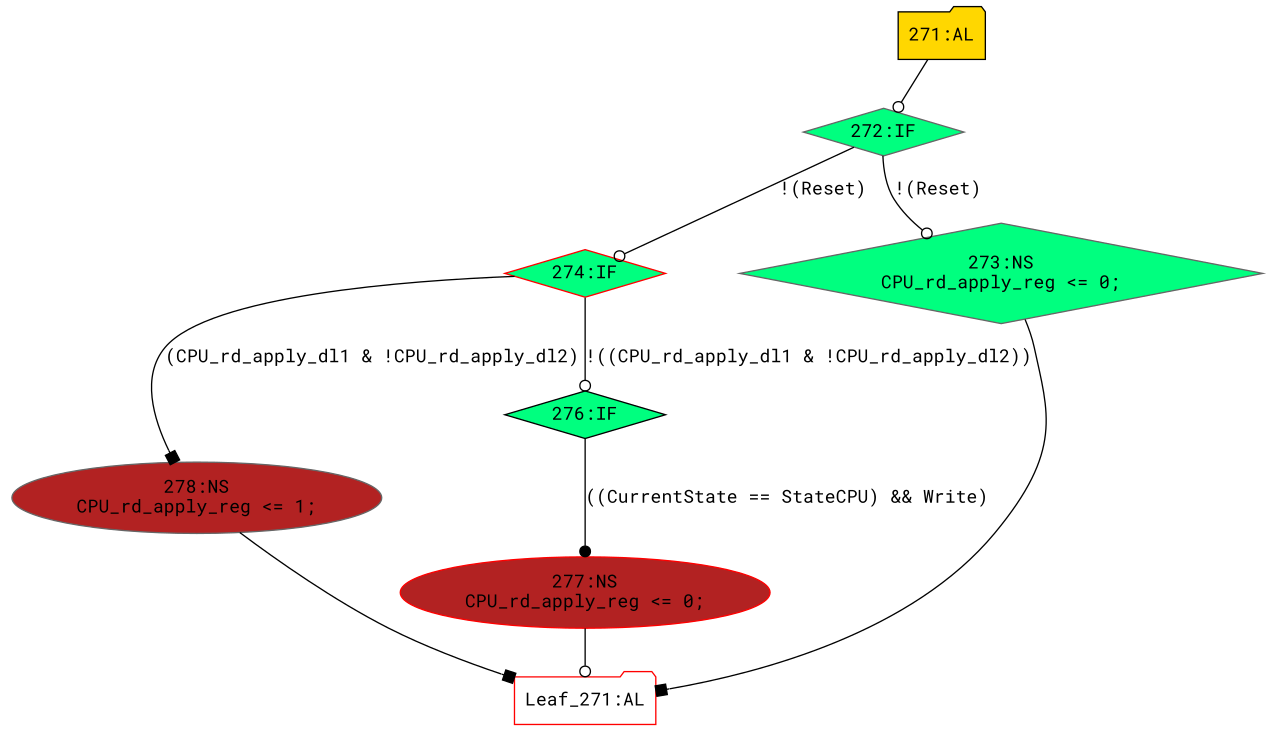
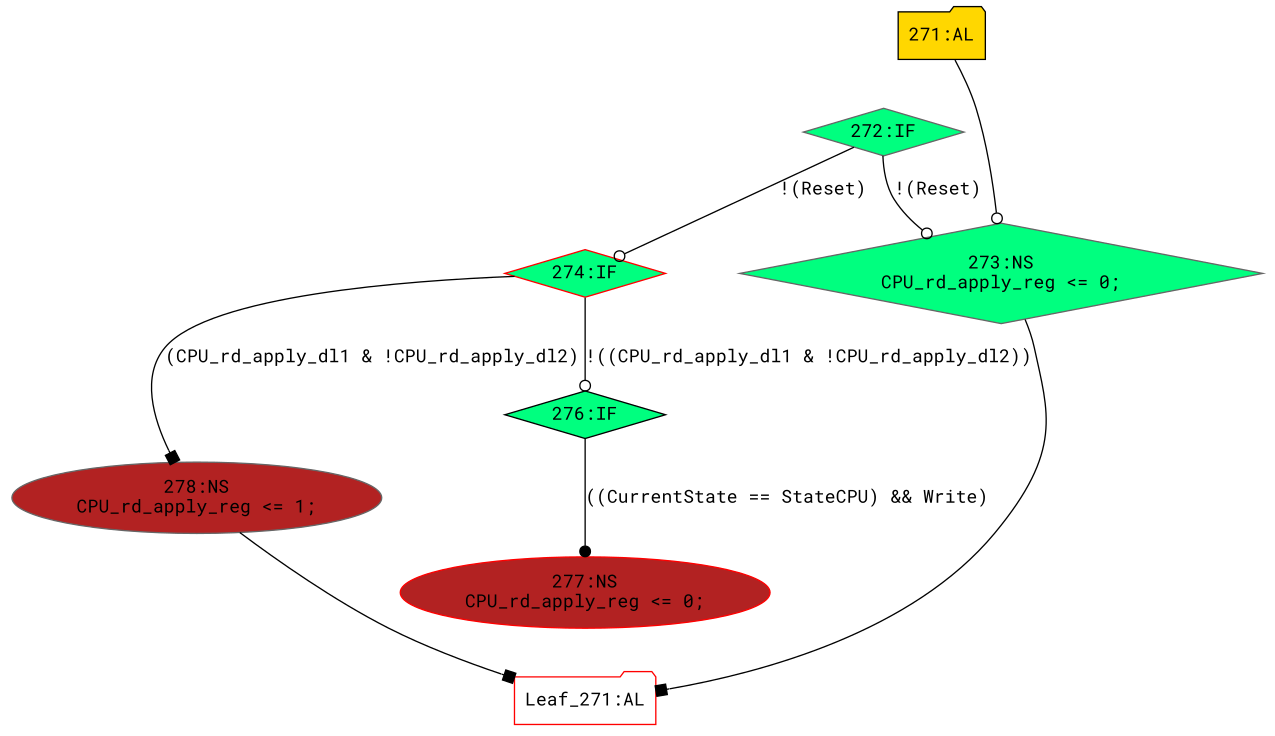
(914, 81) -> (983, 134)
(585, 647) -> none
